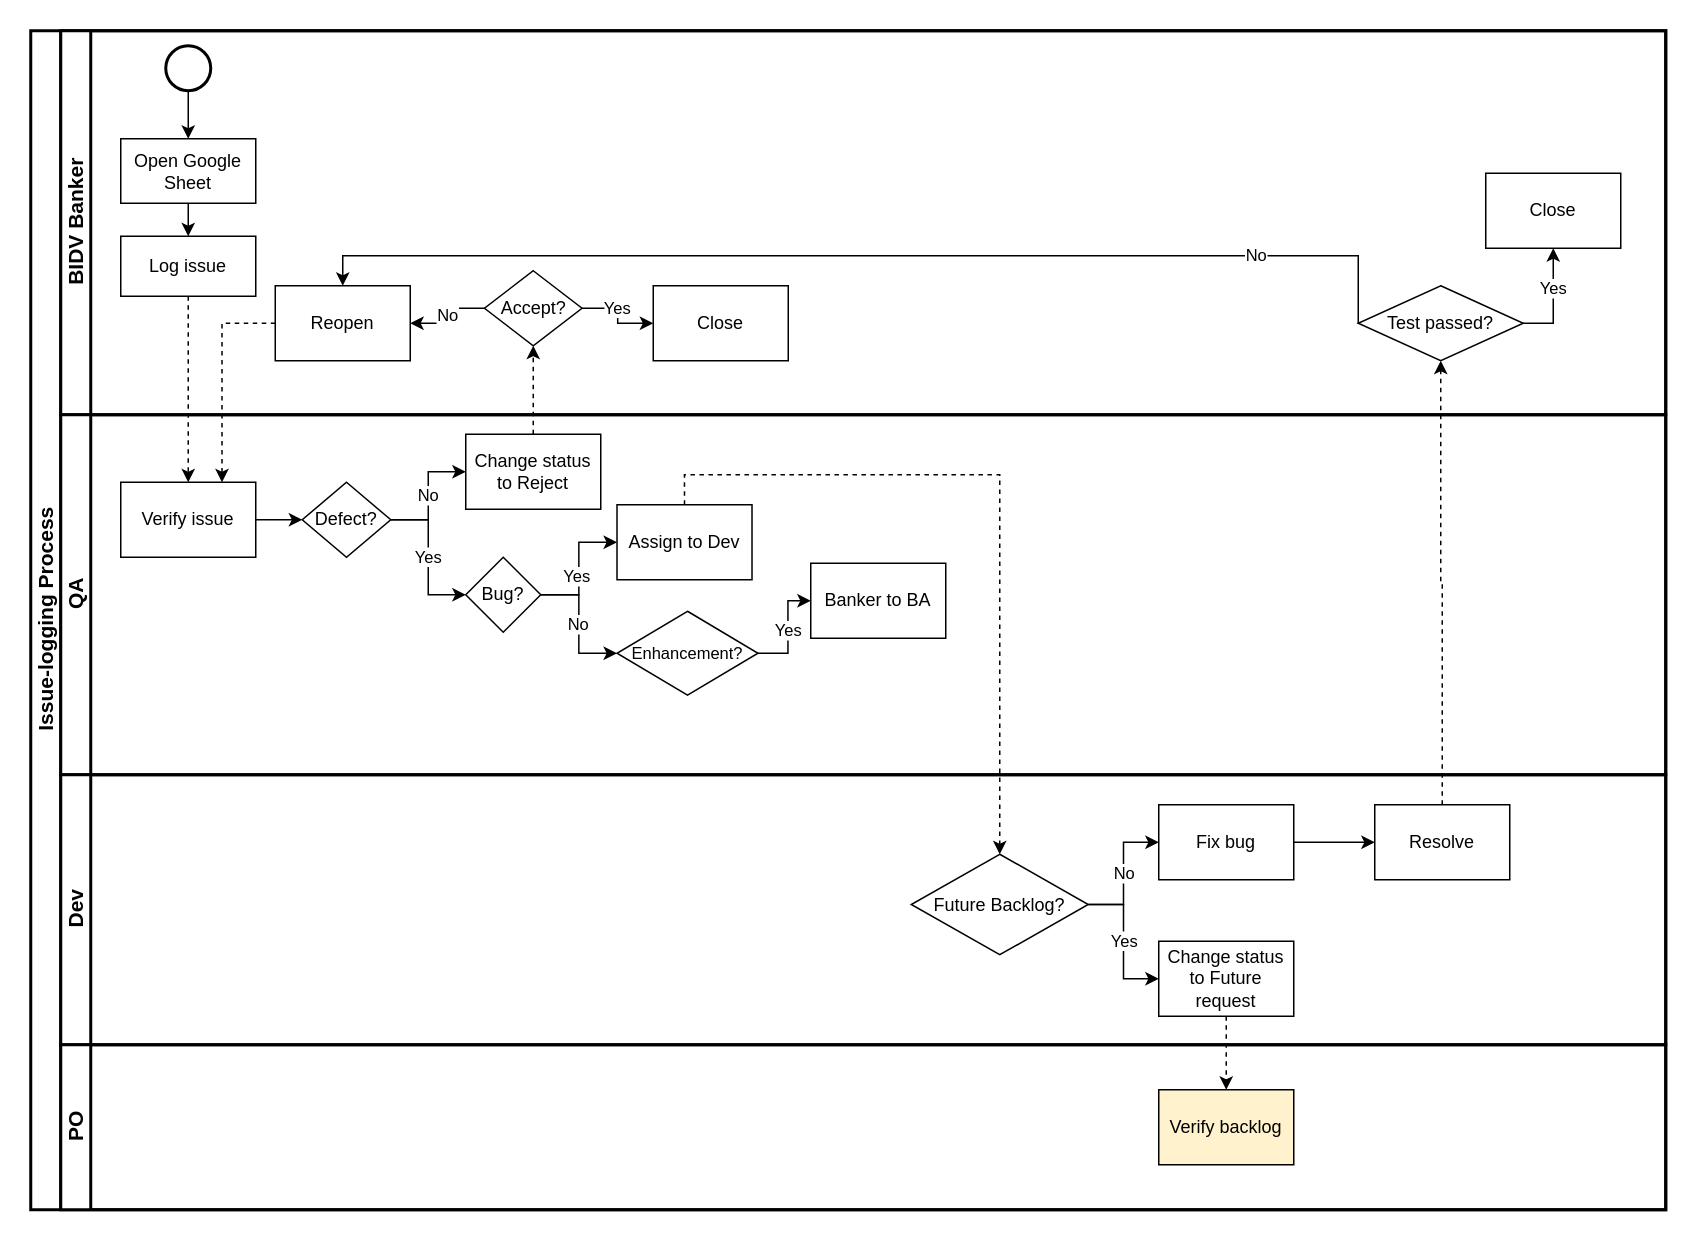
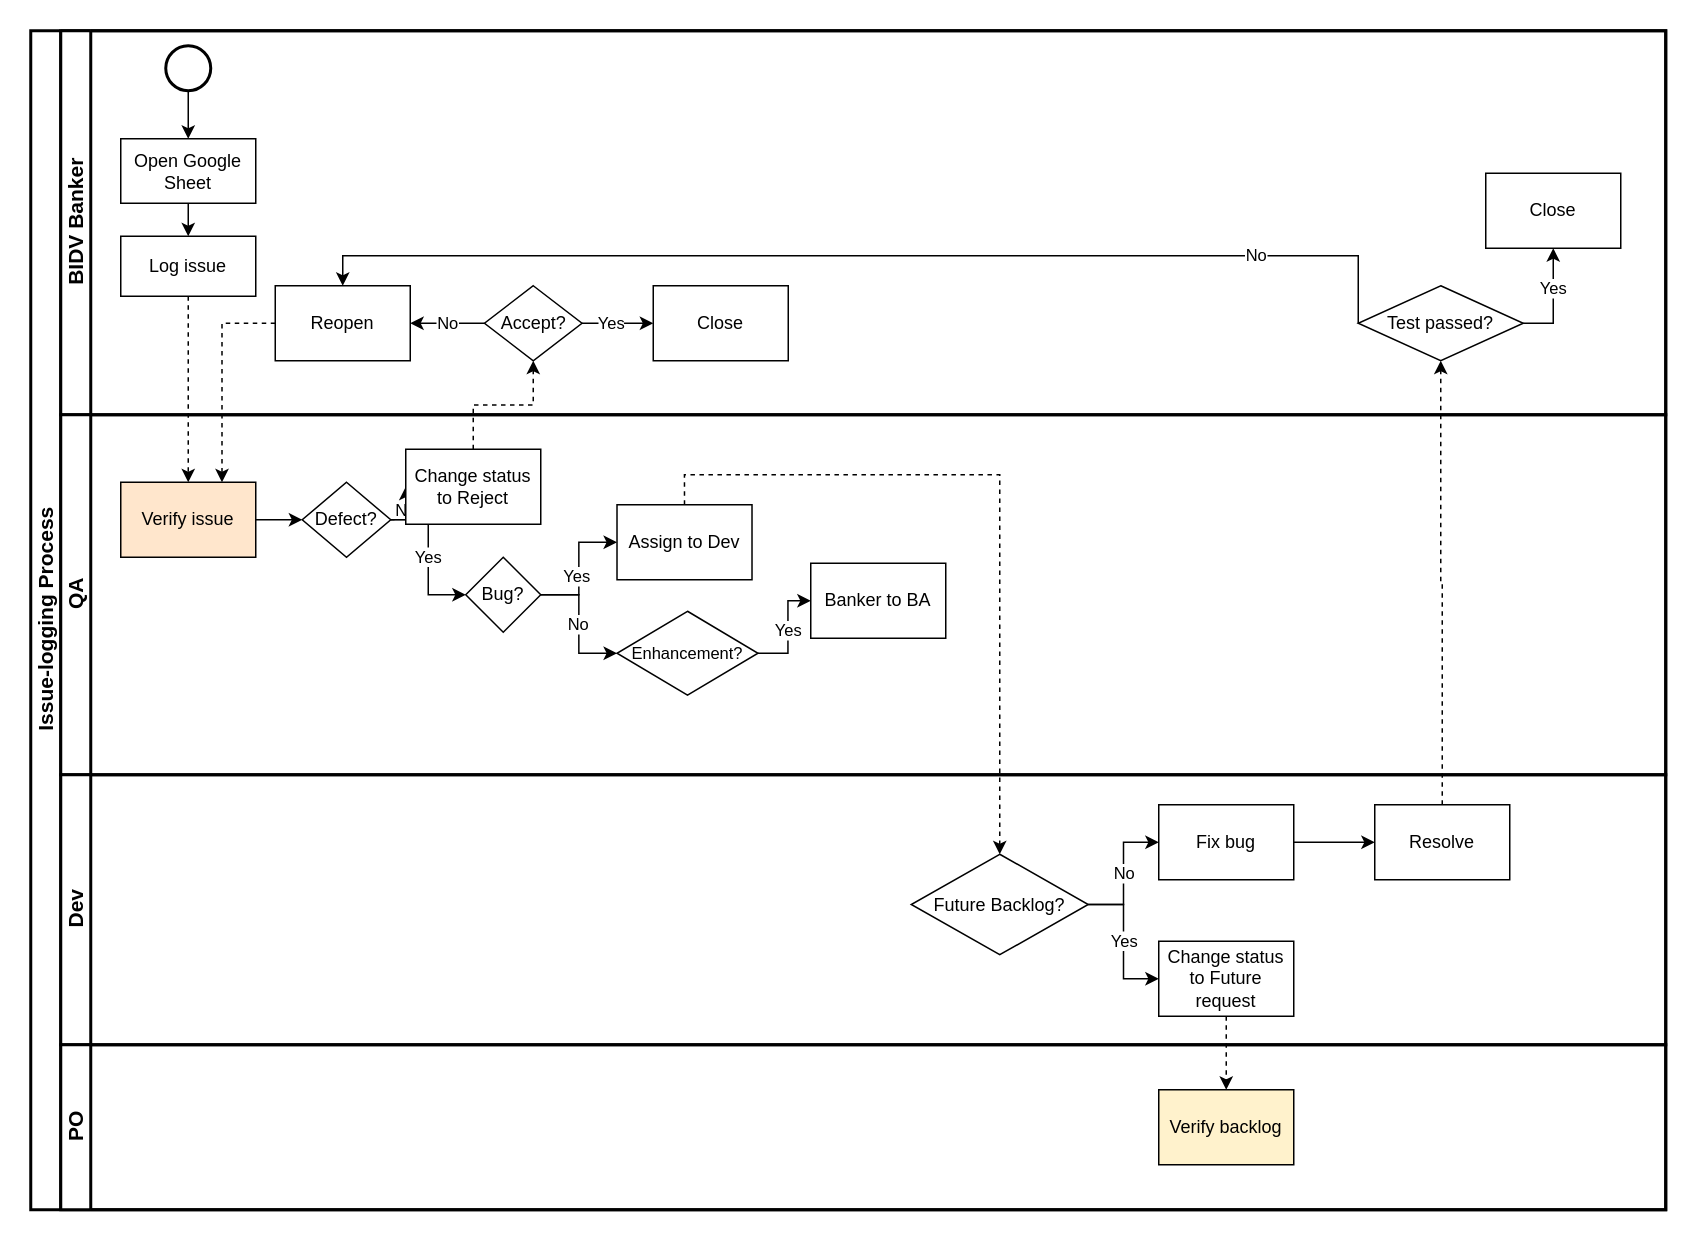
(533, 308) -> (533, 323)
(533, 472) -> (473, 487)
(188, 520) -> (188, 520)
